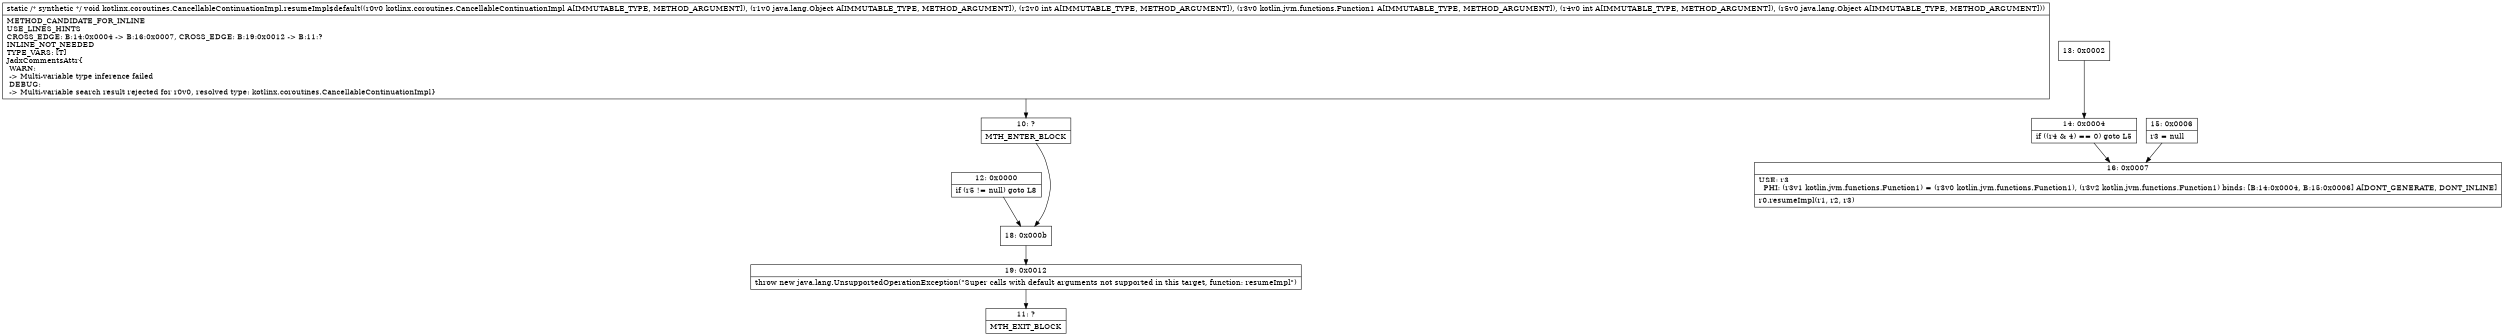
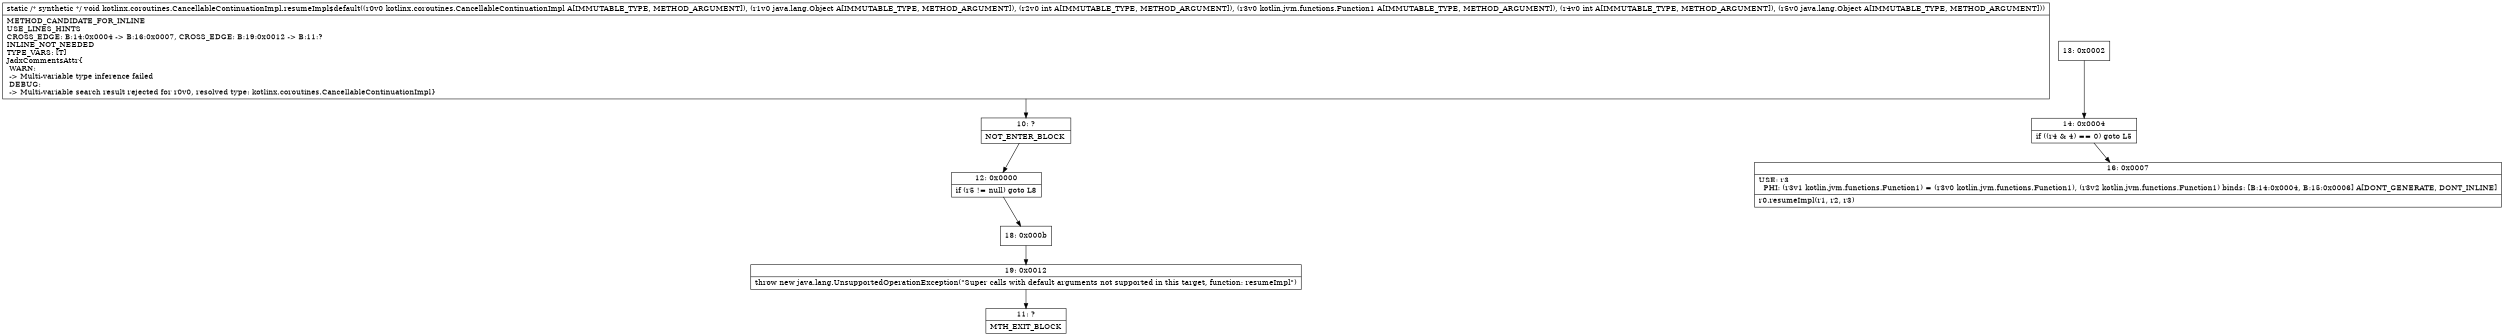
(2172, 131) -> none
(1026, 137) -> (1025, 137)
(1050, 182) -> (1012, 155)
